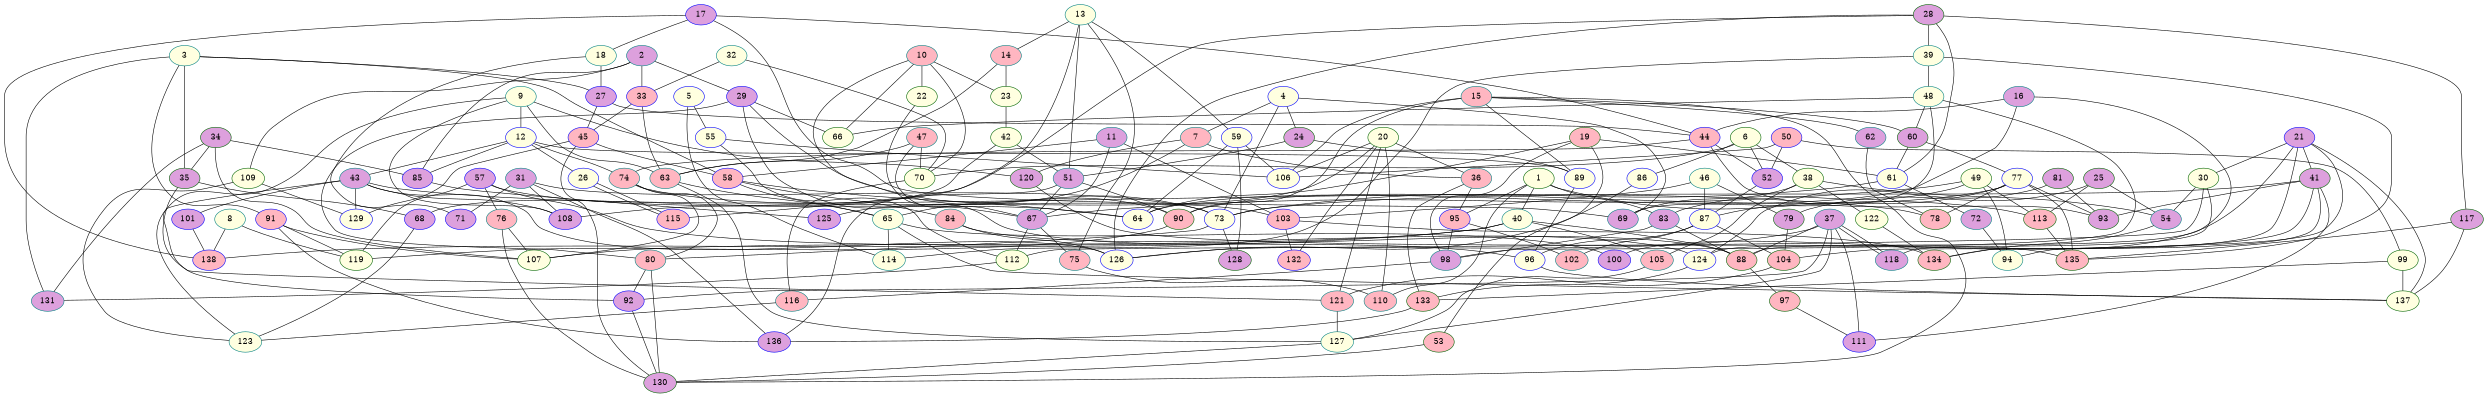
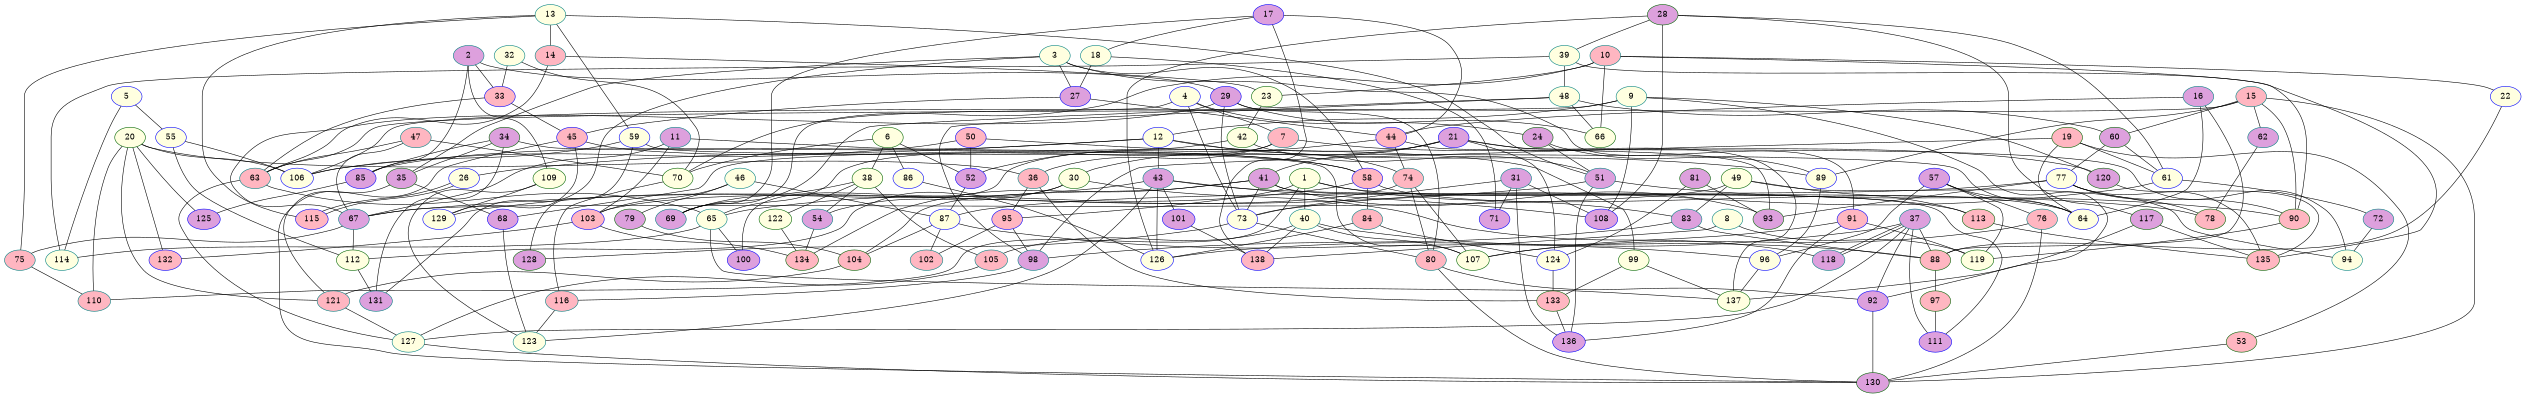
(922, 97) -> (2506, 97)
(2099, 178) -> none
